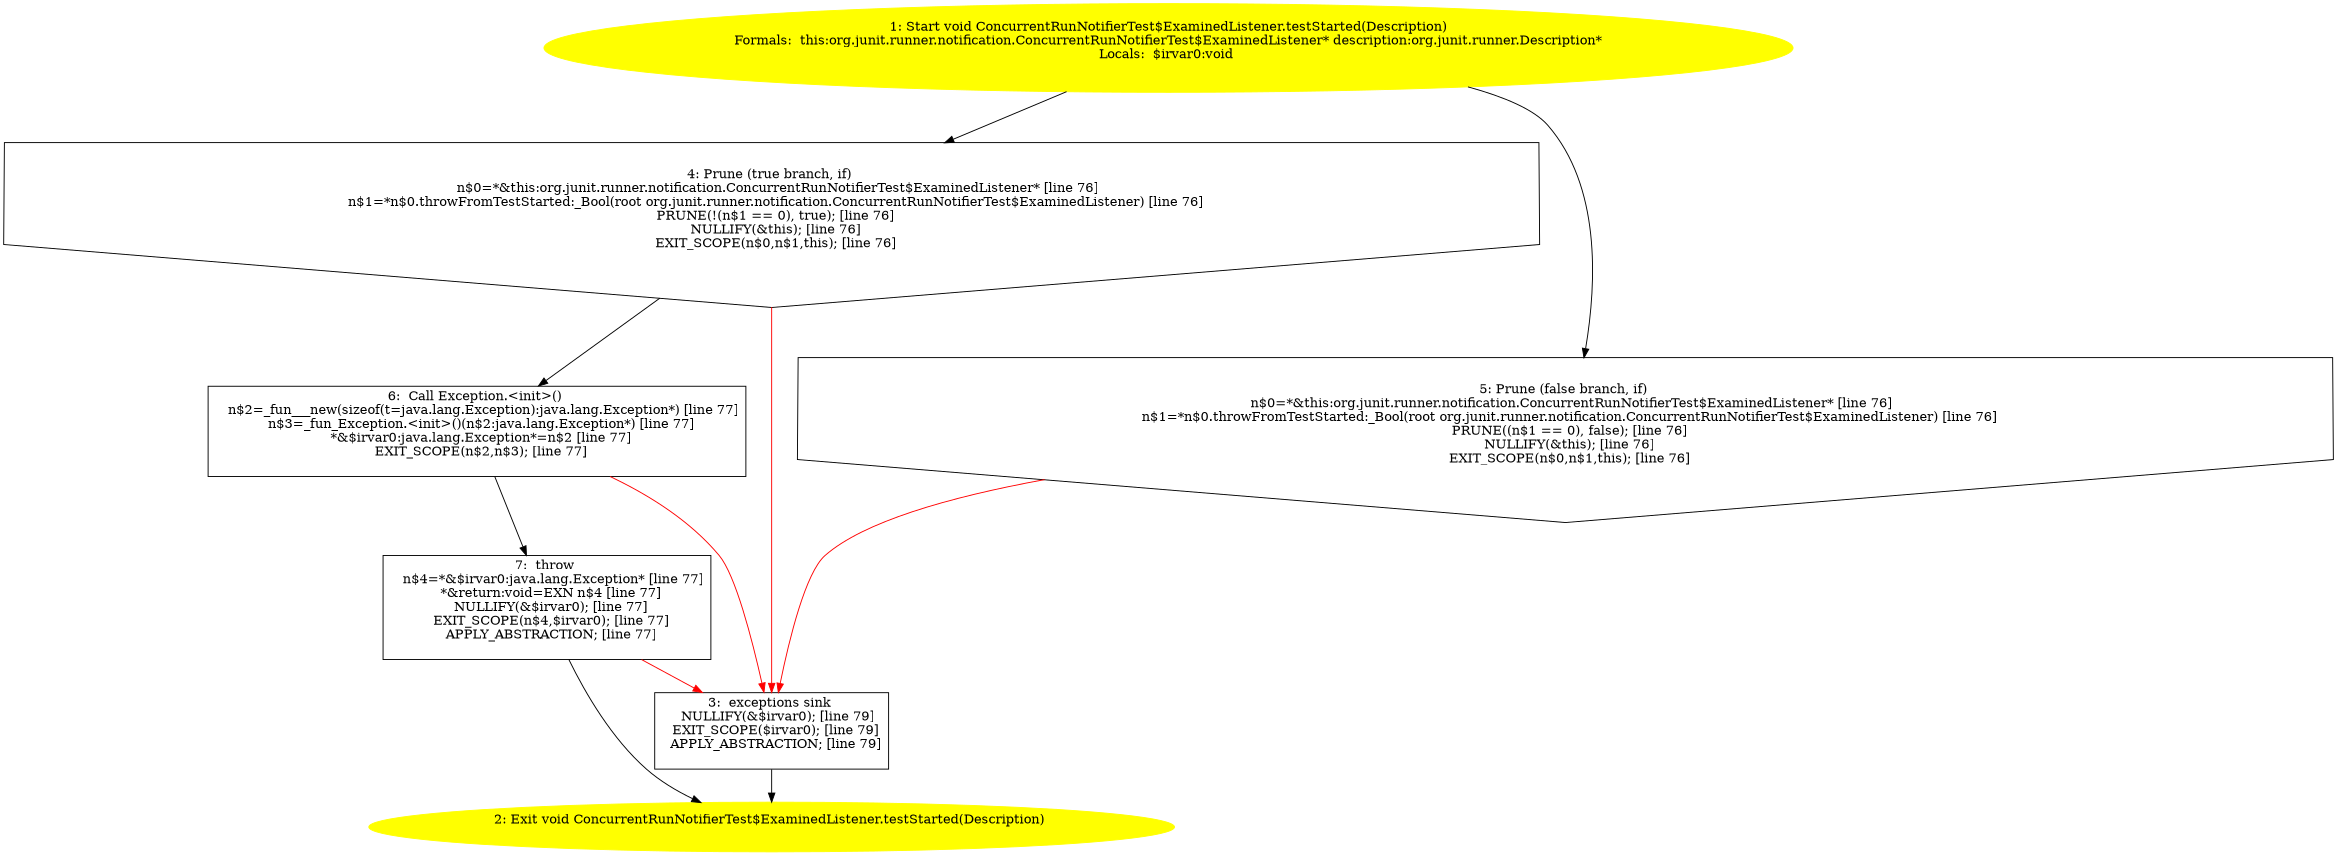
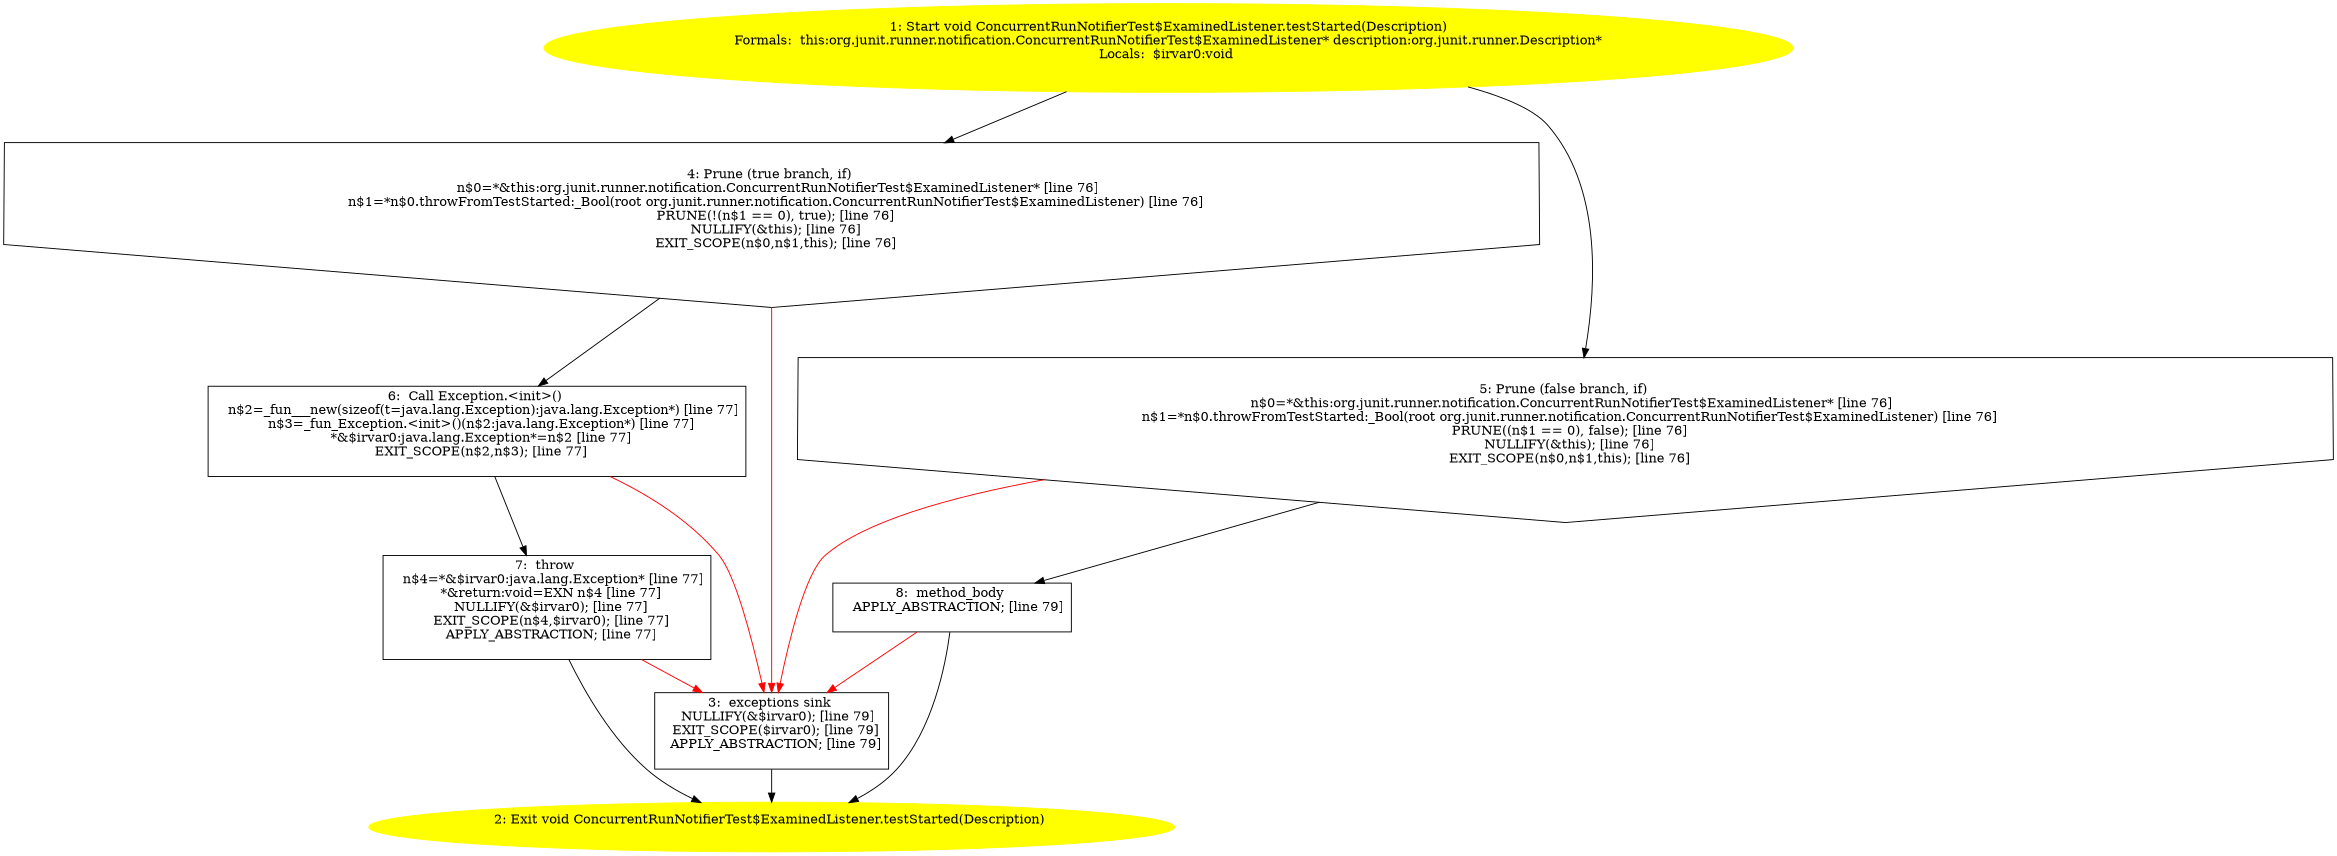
none -> (952, 608)
